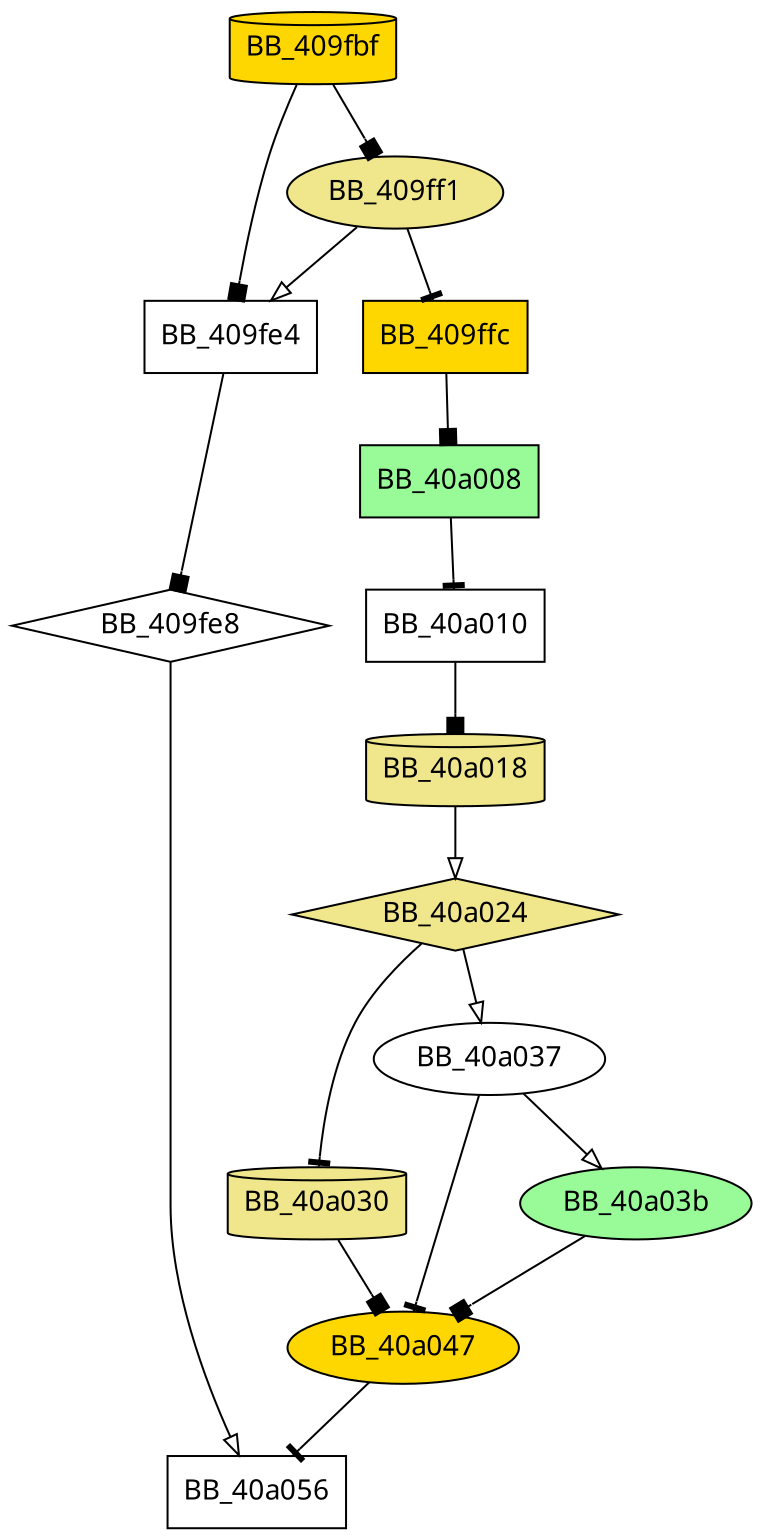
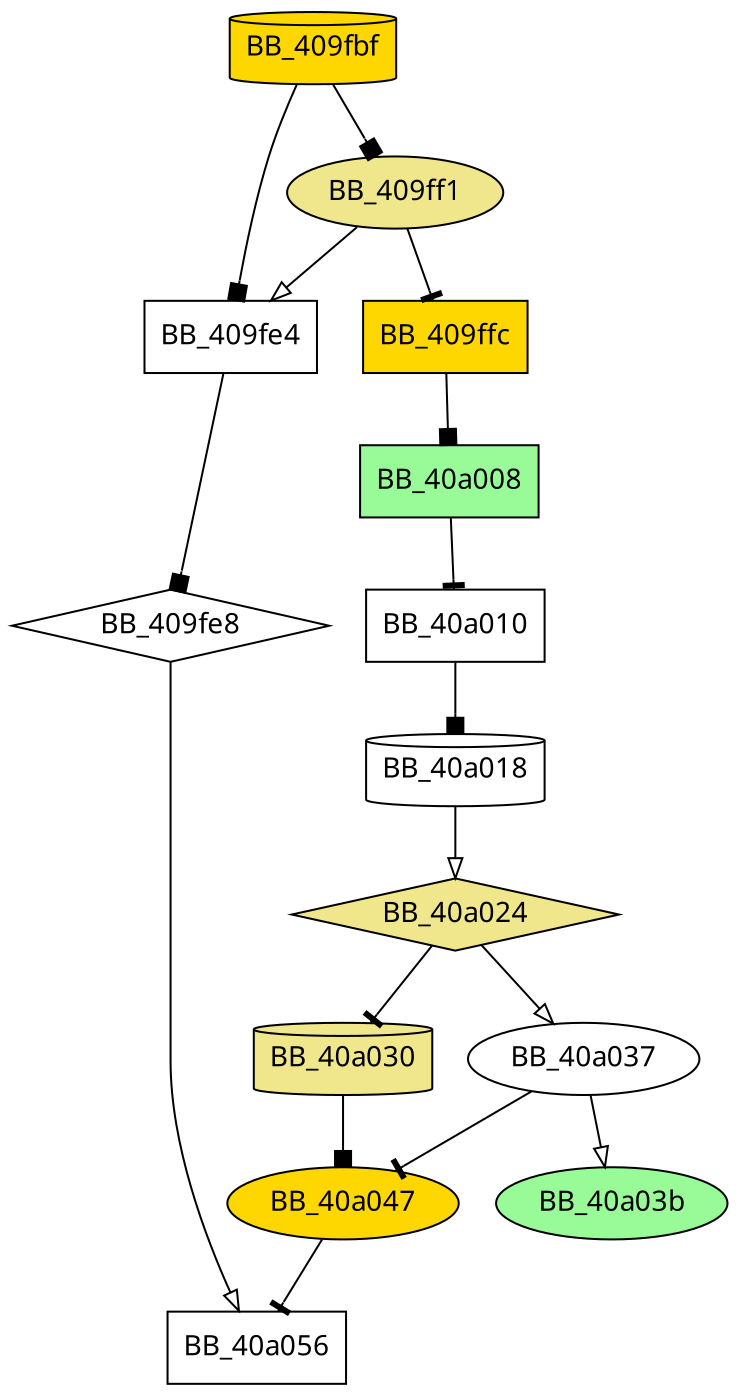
(455, 770) -> (455, 770)
(529, 1270) -> none
